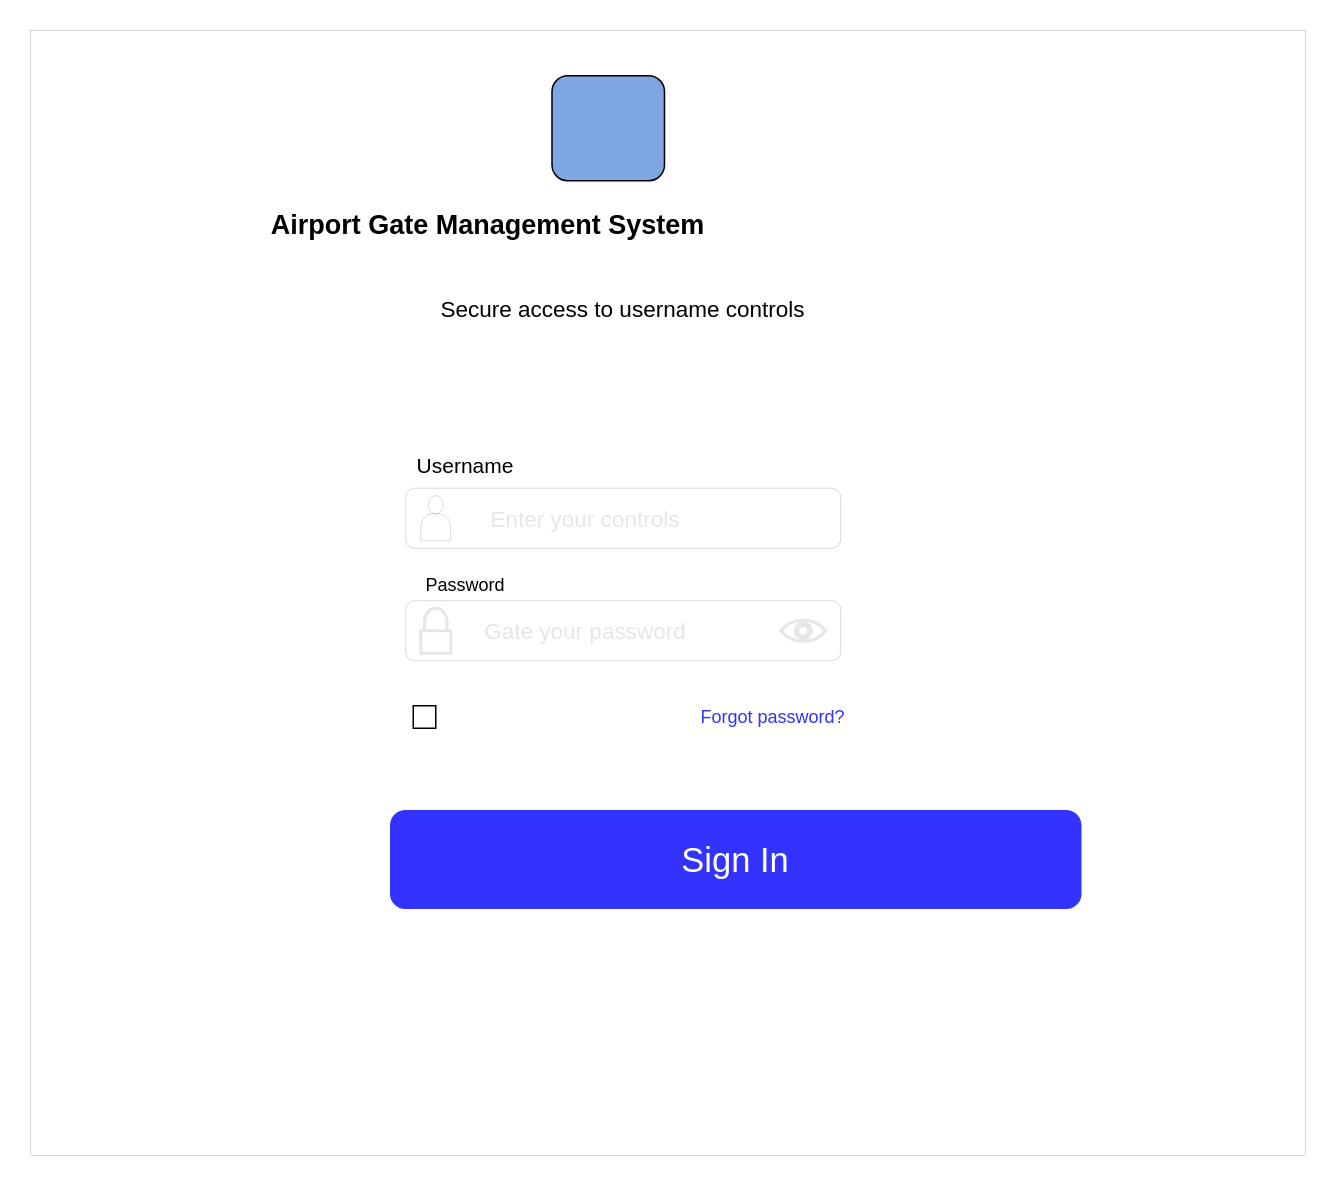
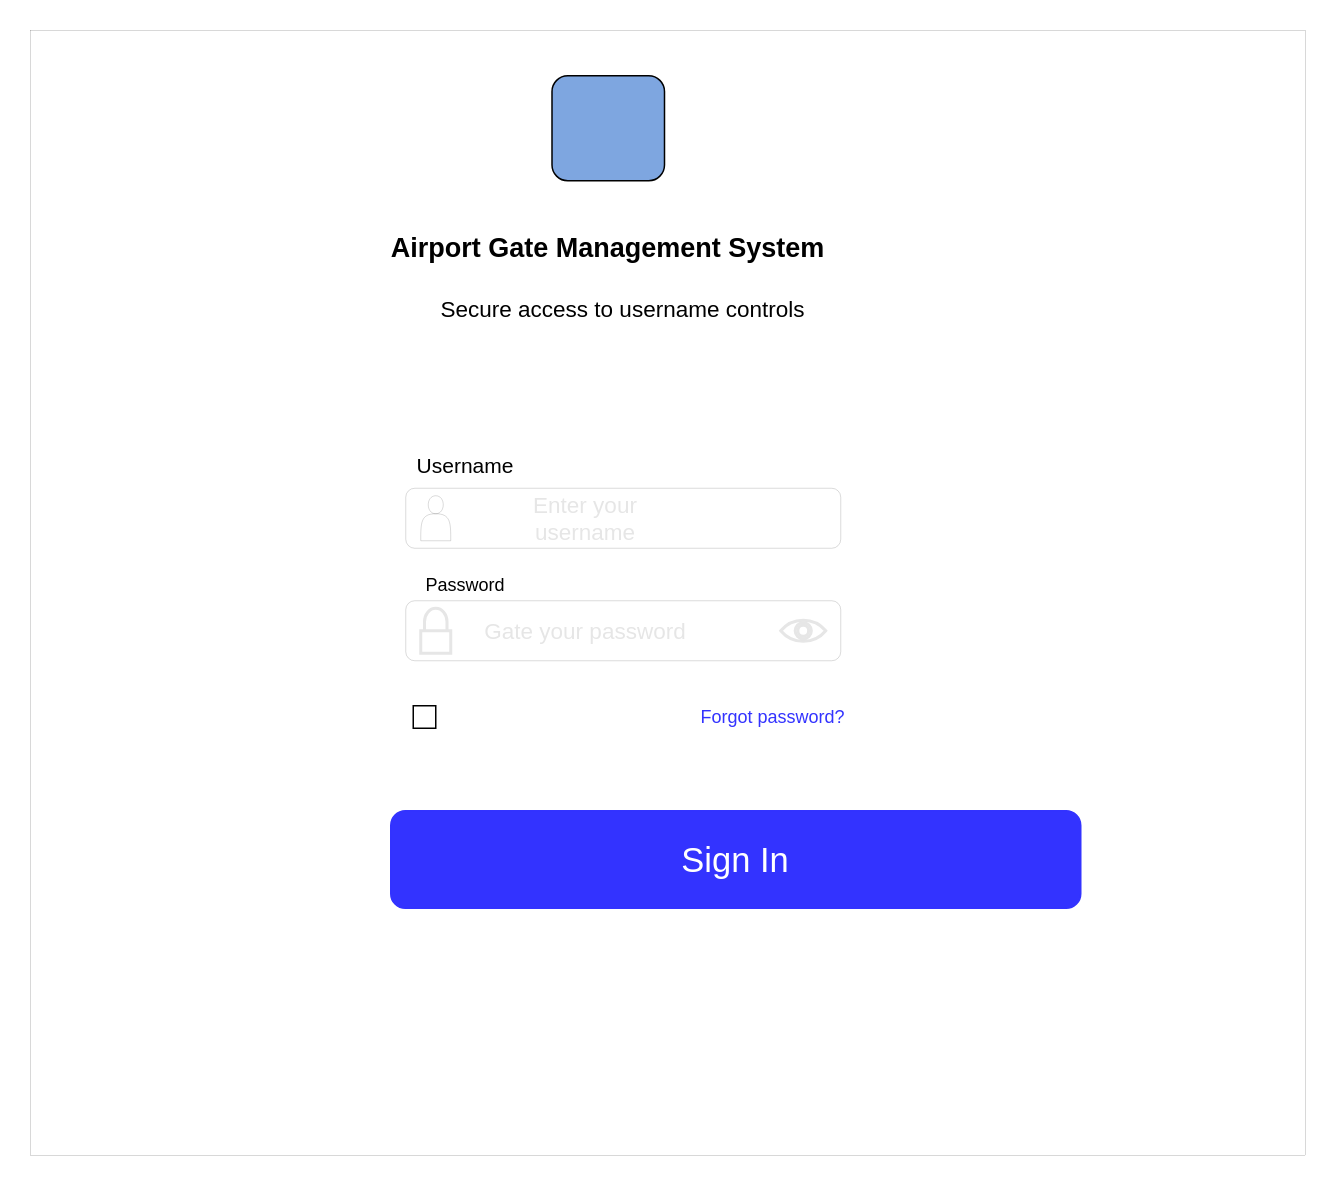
(488, 226) -> (608, 248)
(586, 518) -> (586, 518)
